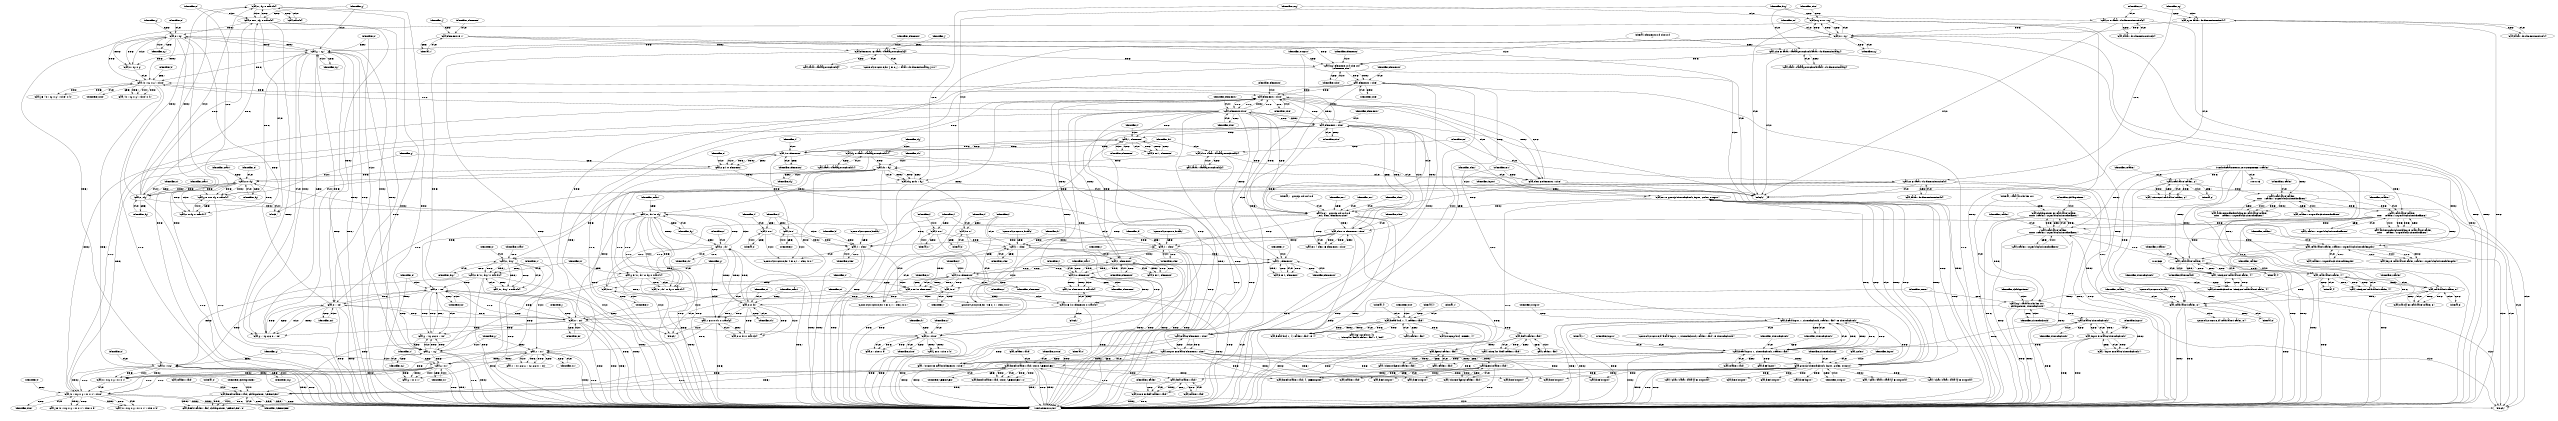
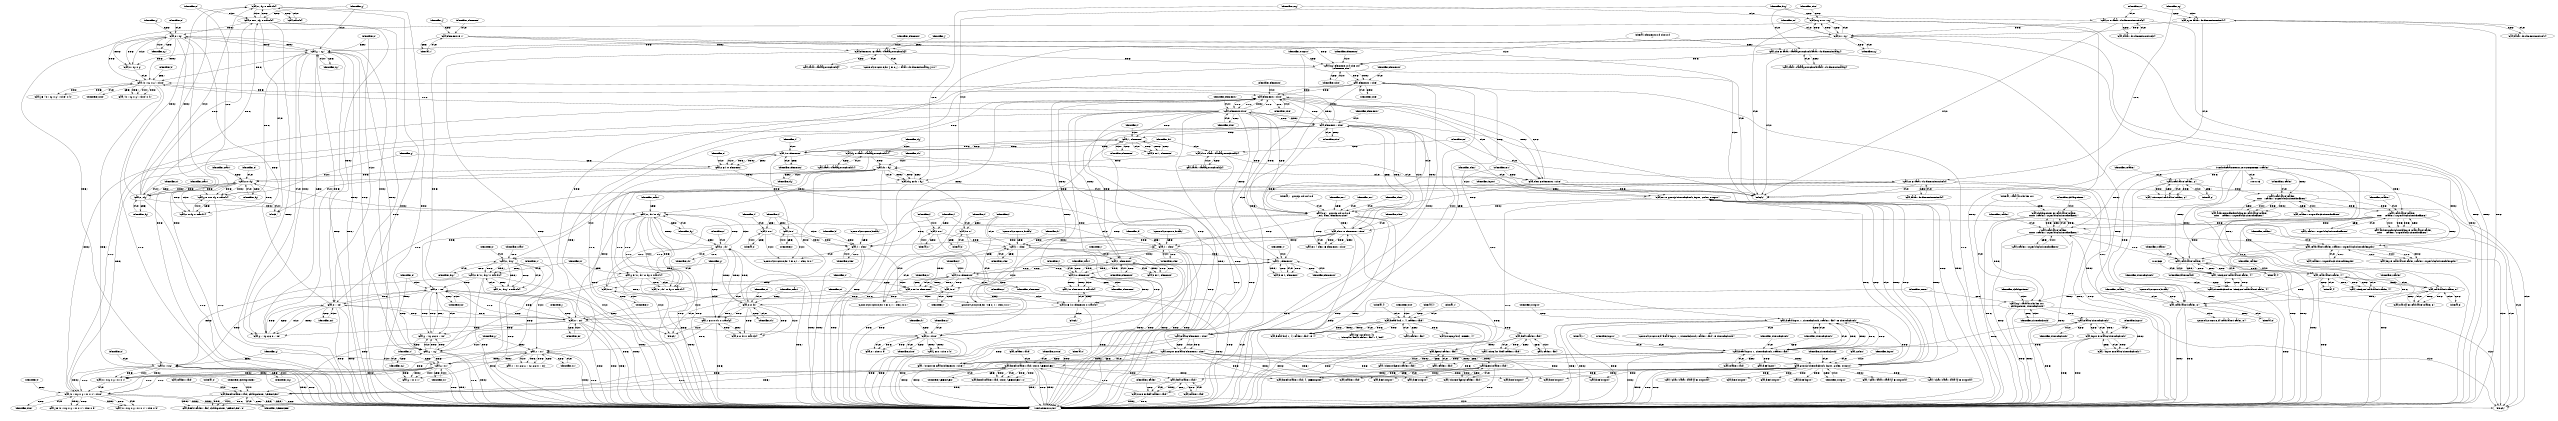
(591, 223) -> (591, 223)
(727, 328) -> (727, 328)
(1989, 381) -> (1610, 189)
